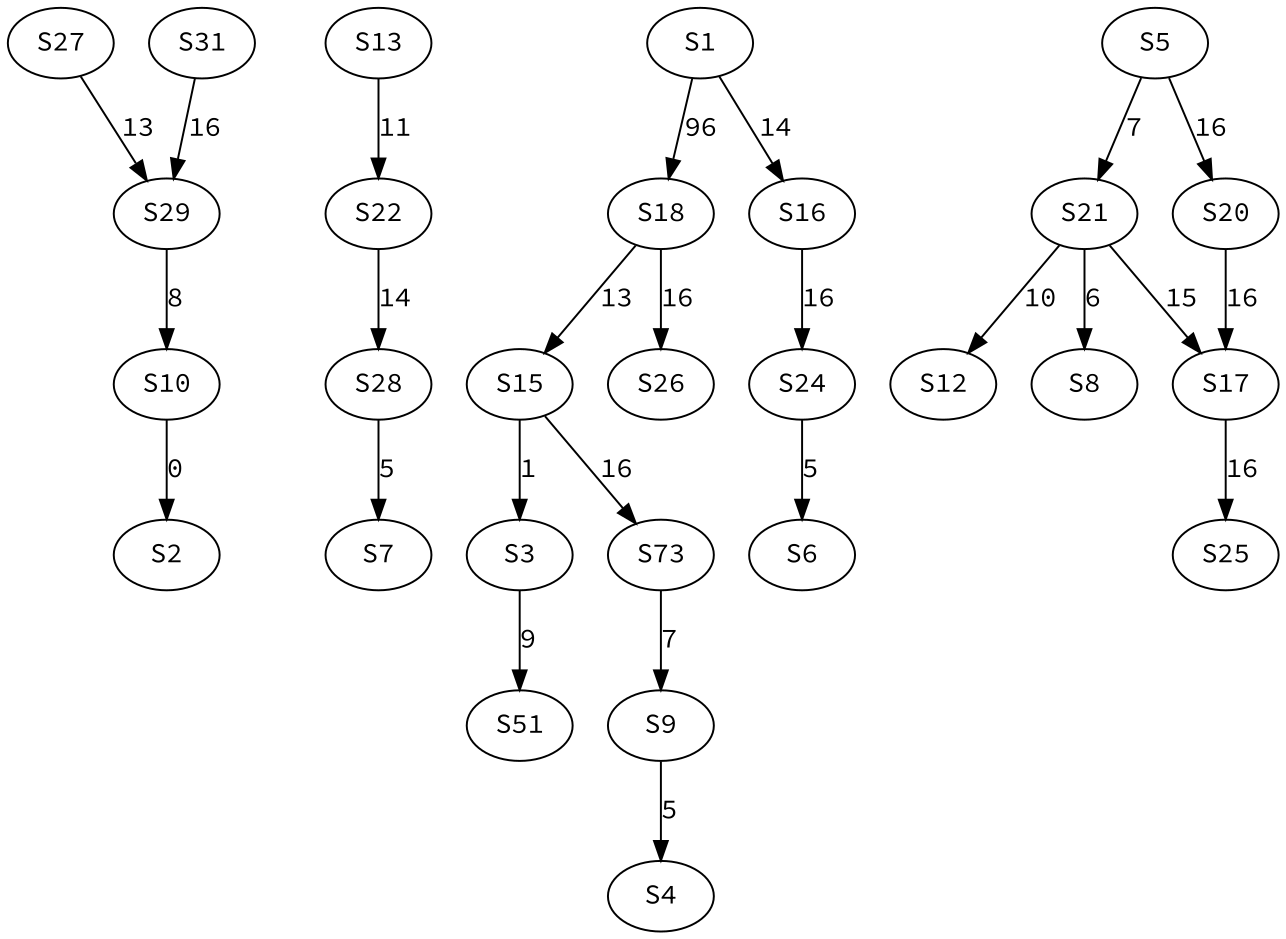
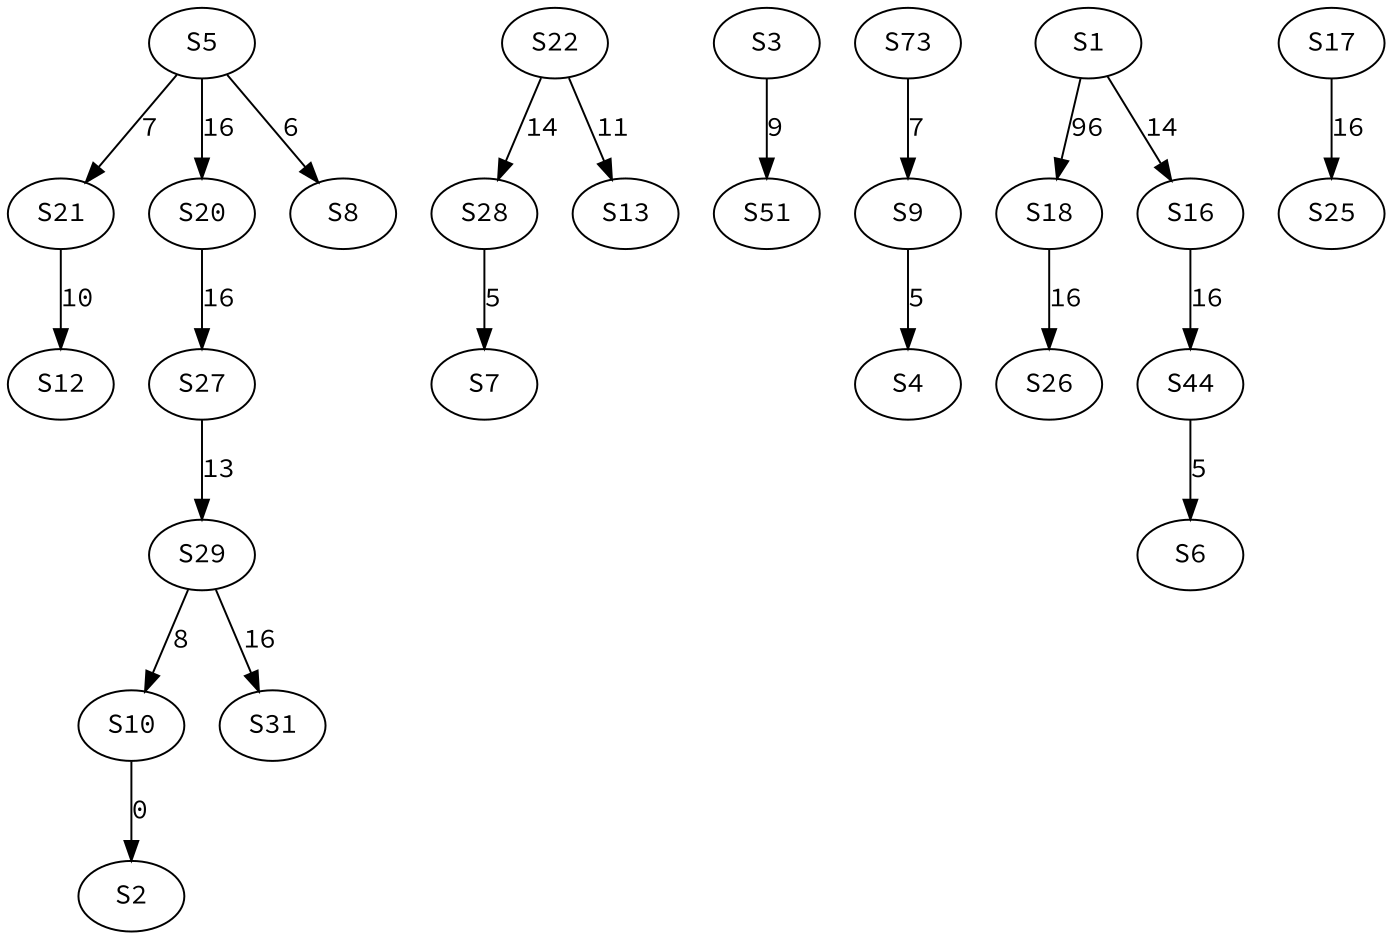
(186, 119) -> (234, 631)
(378, 119) -> (587, 120)
(1084, 289) -> (266, 121)
(1226, 289) -> (202, 289)
(1149, 292) -> none
(520, 384) -> none
(802, 384) -> (1190, 384)
